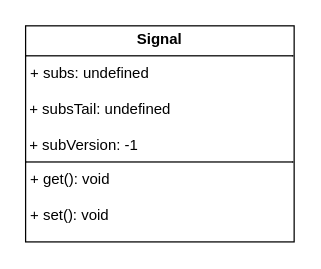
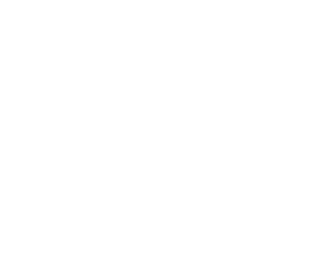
(160, 134) -> none
